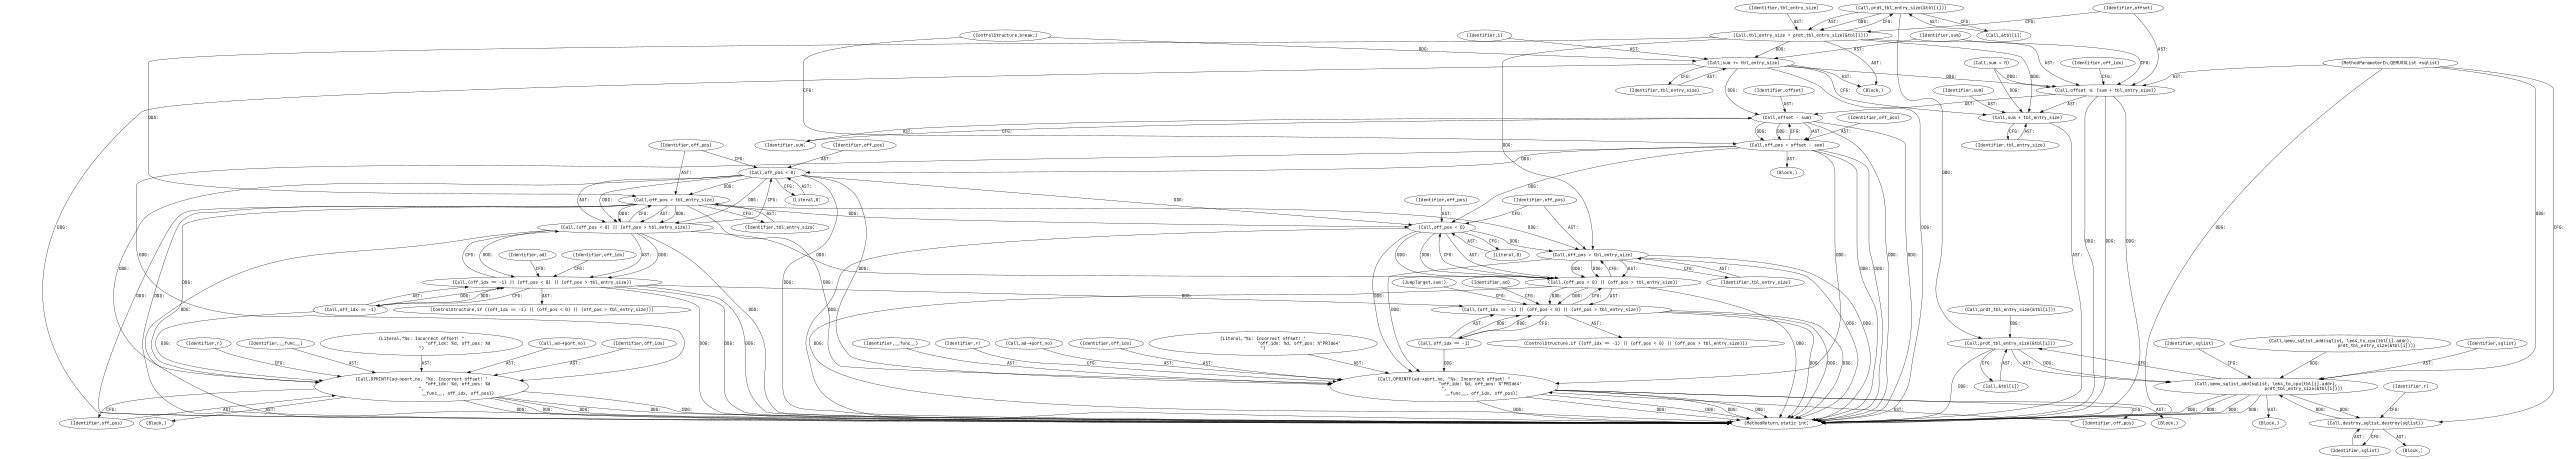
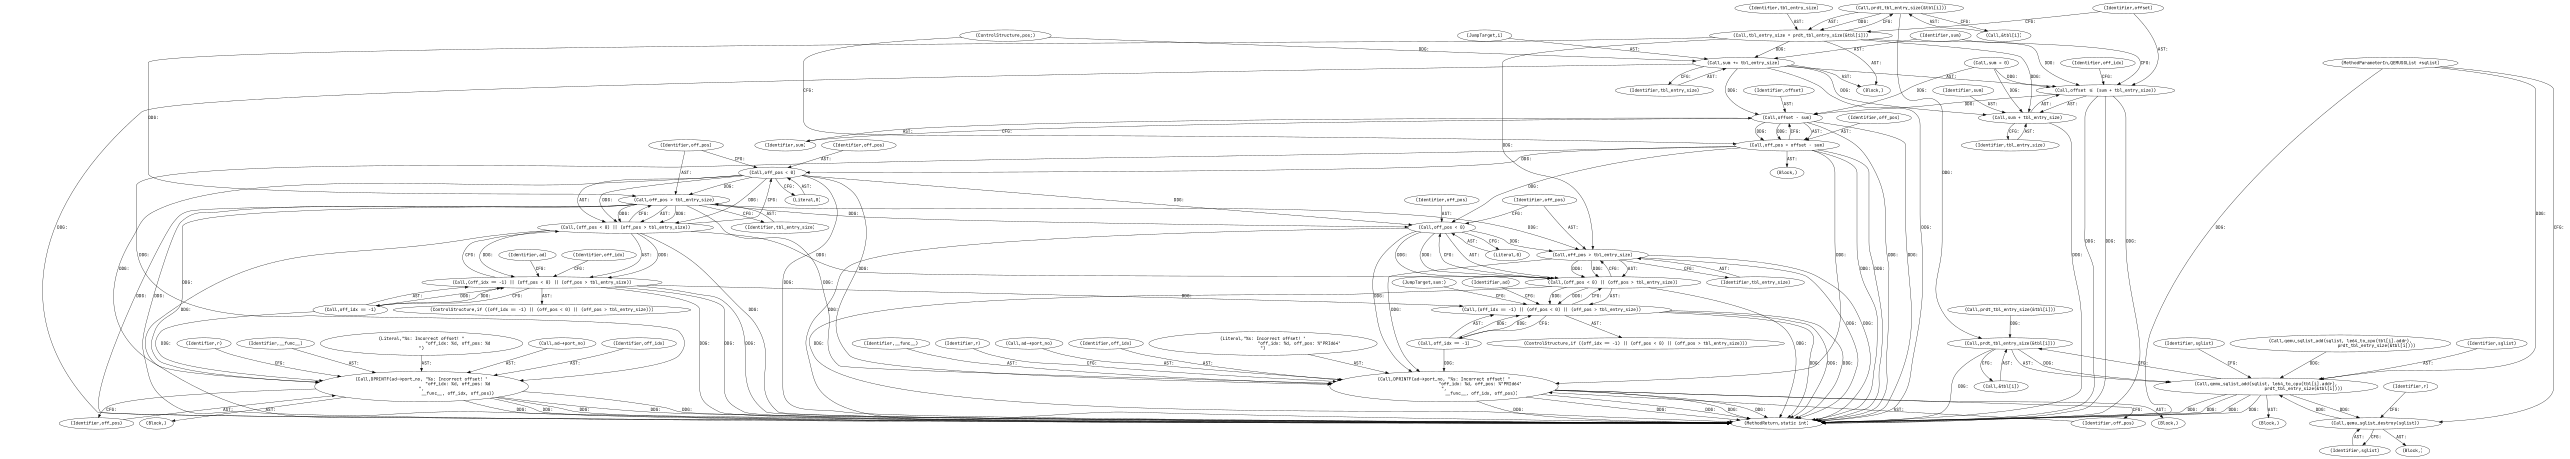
(1005, 36) -> (1005, 36)
(1485, 36) -> (1485, 36)
(2051, 63) -> (2051, 63)
(2235, 68) -> (2042, 101)
(1953, 77) -> (1953, 77)
(1847, 90) -> (1847, 90)
none -> (1897, 95)
(1971, 104) -> (1971, 104)
(2079, 255) -> (2079, 255)
(2375, 423) -> (2375, 423)
